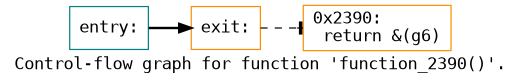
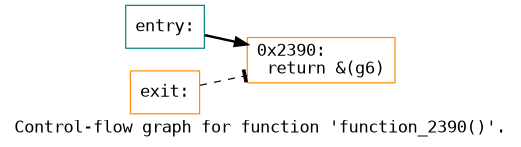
(164, 28) -> (220, 38)
